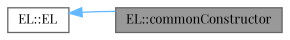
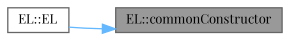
(99, 12) -> (86, 28)
